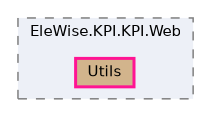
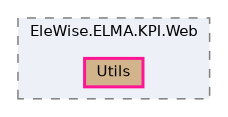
(106, 32) -> (114, 32)
